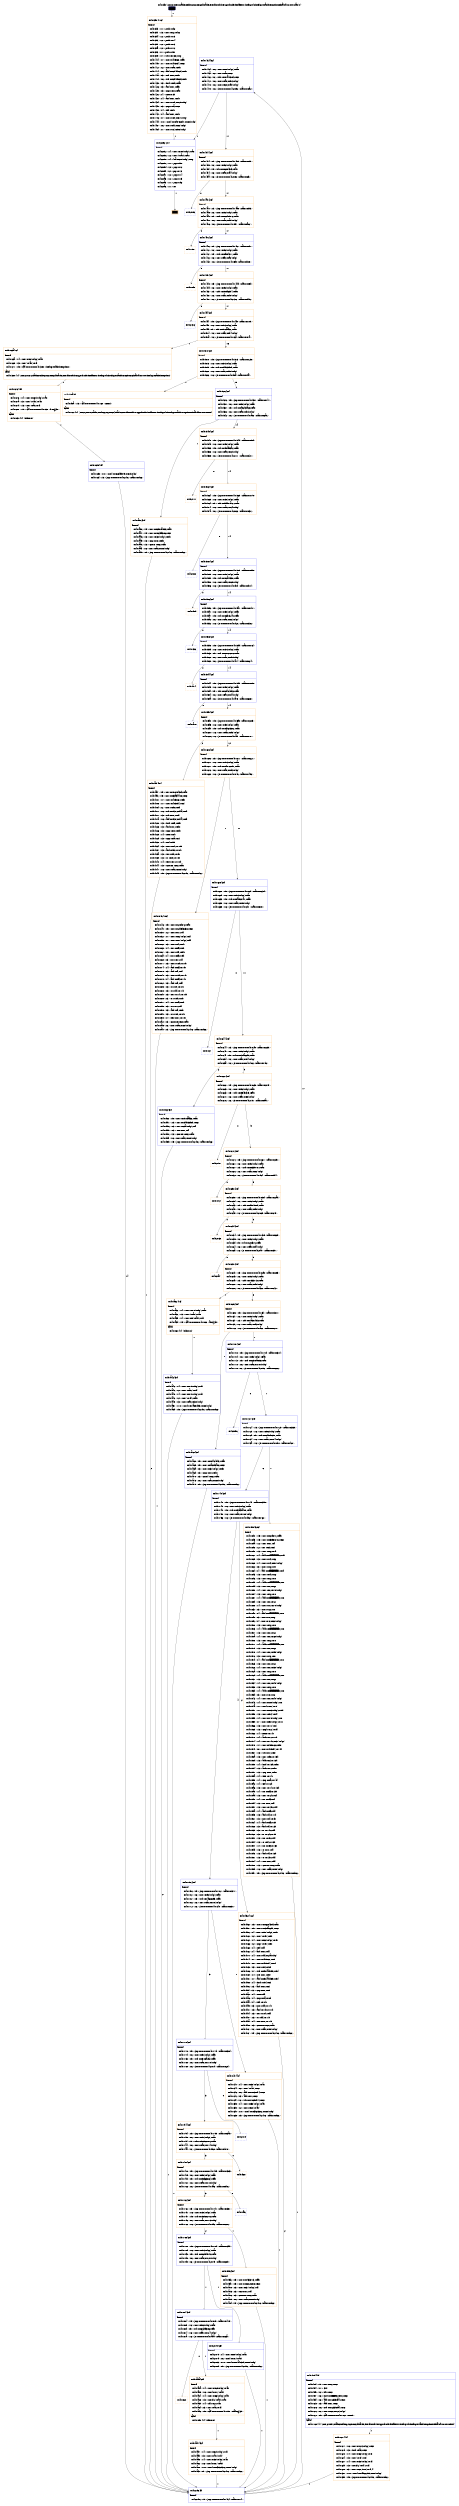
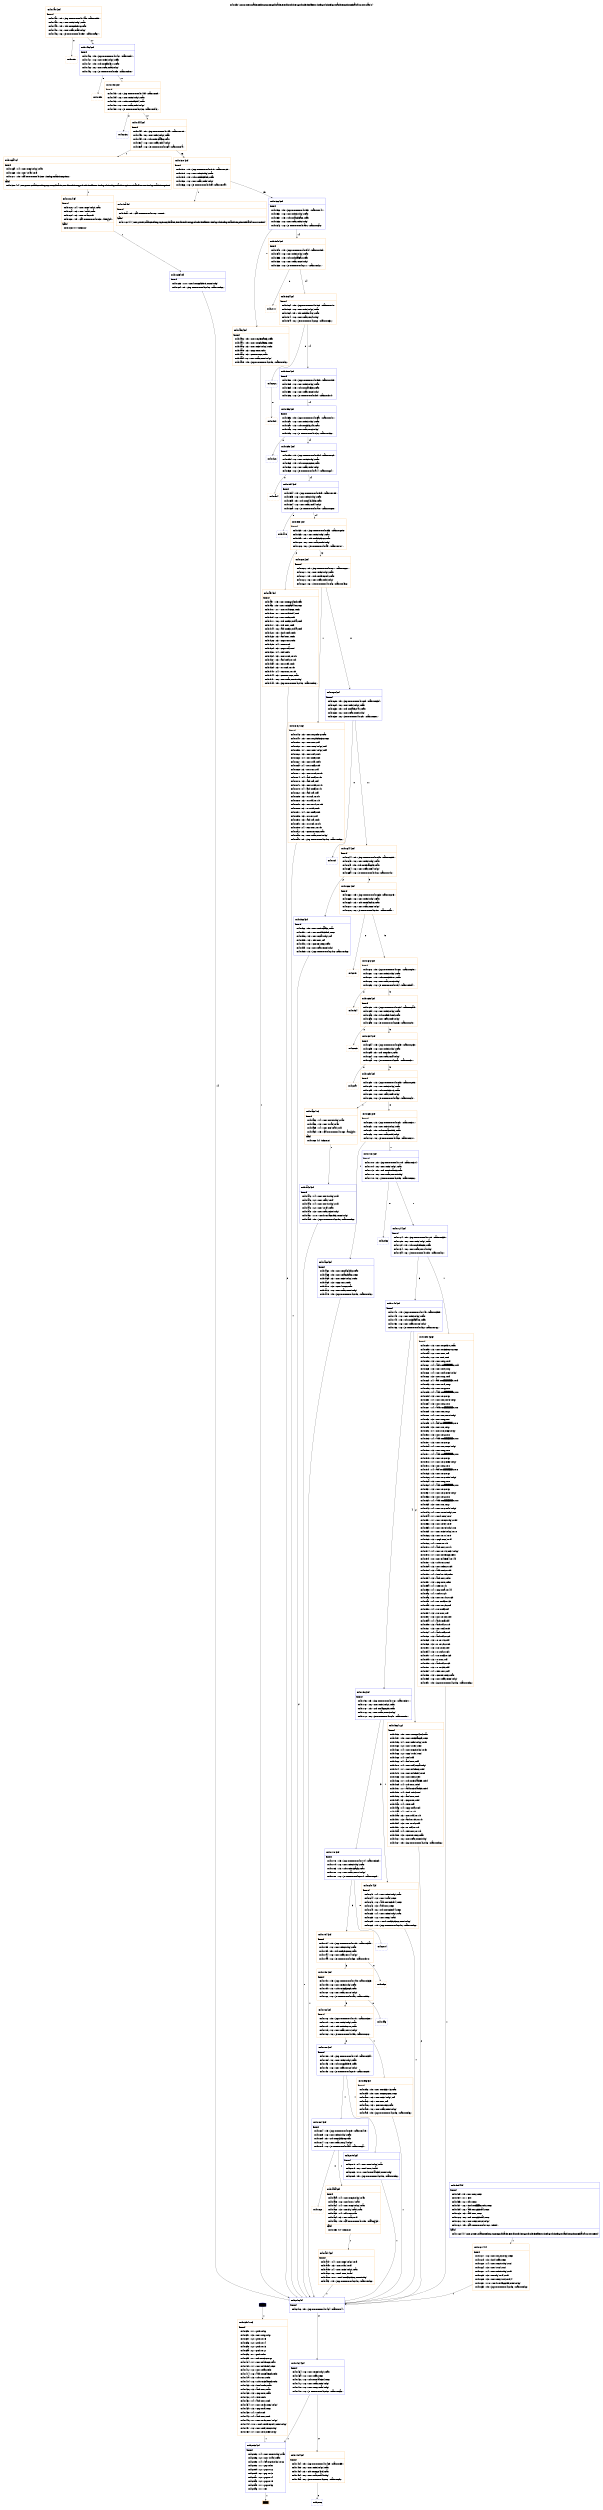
(226, 188) -> none
(197, 597) -> (272, 402)
